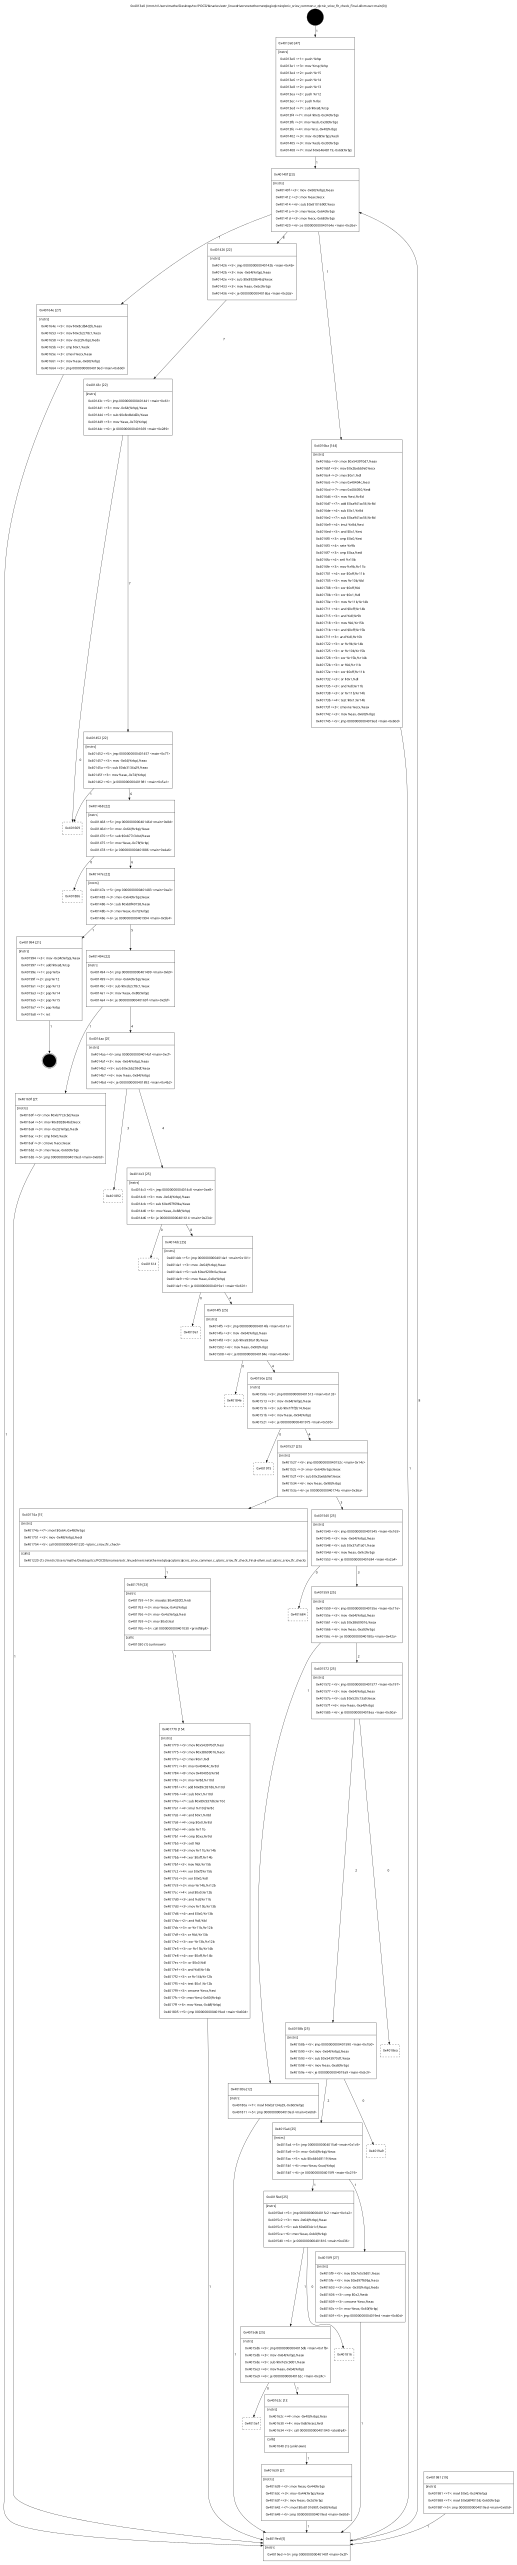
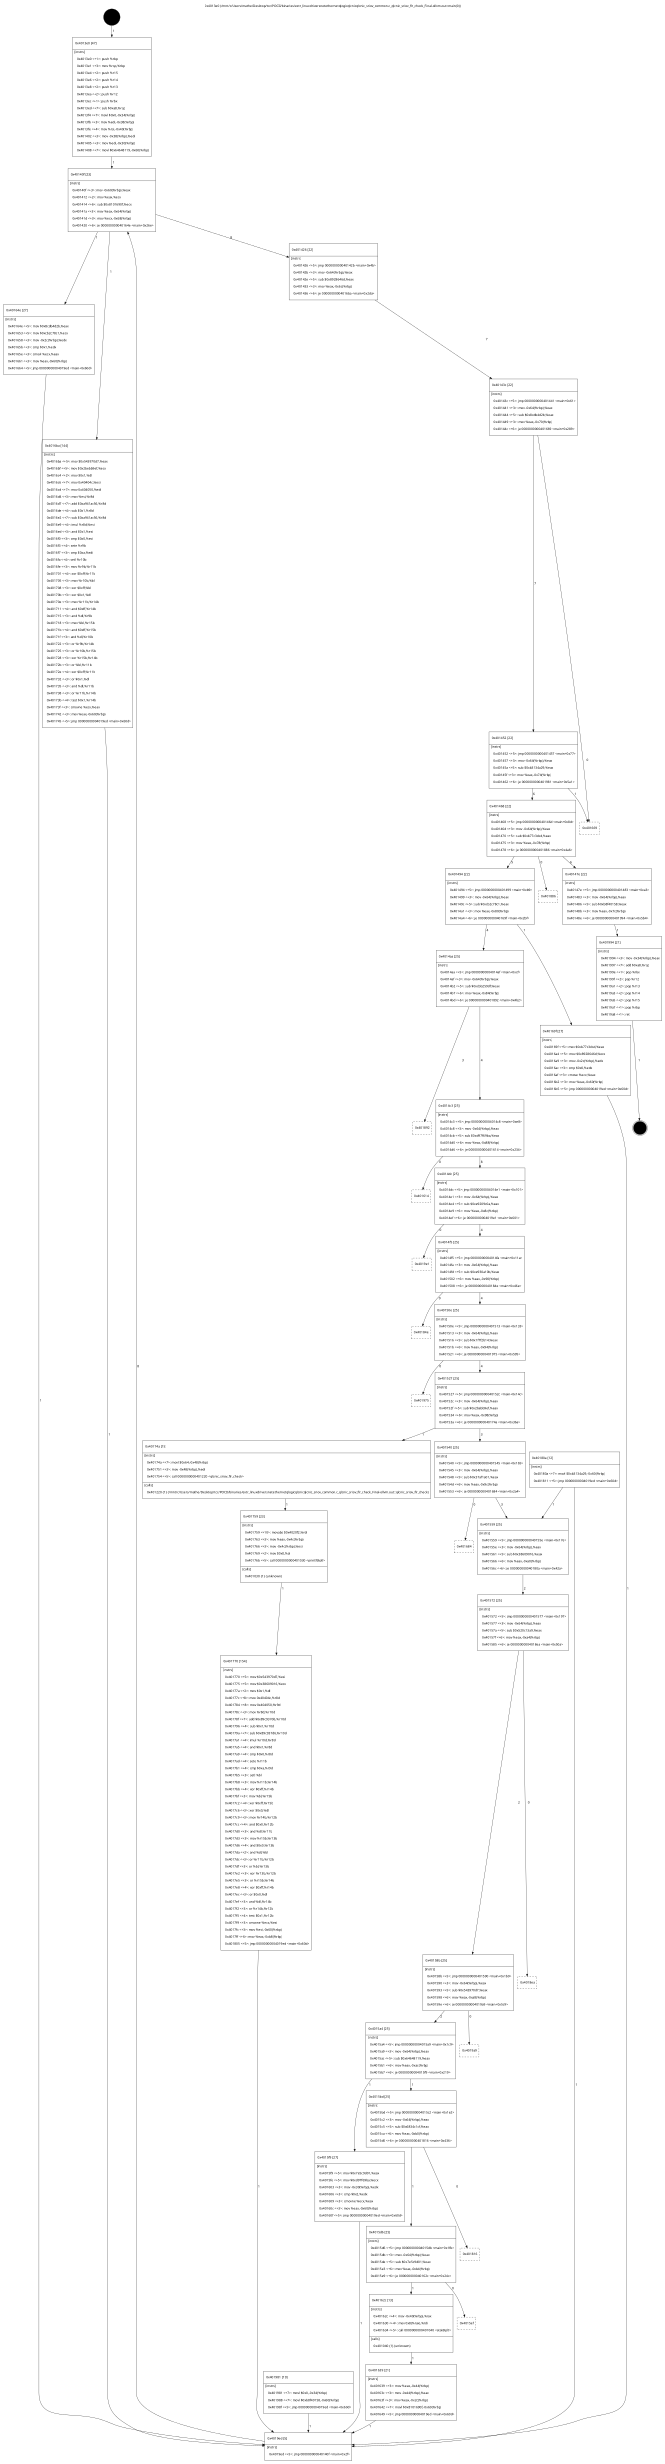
(130, 936) -> (511, 861)
(261, 1857) -> (553, 1502)
